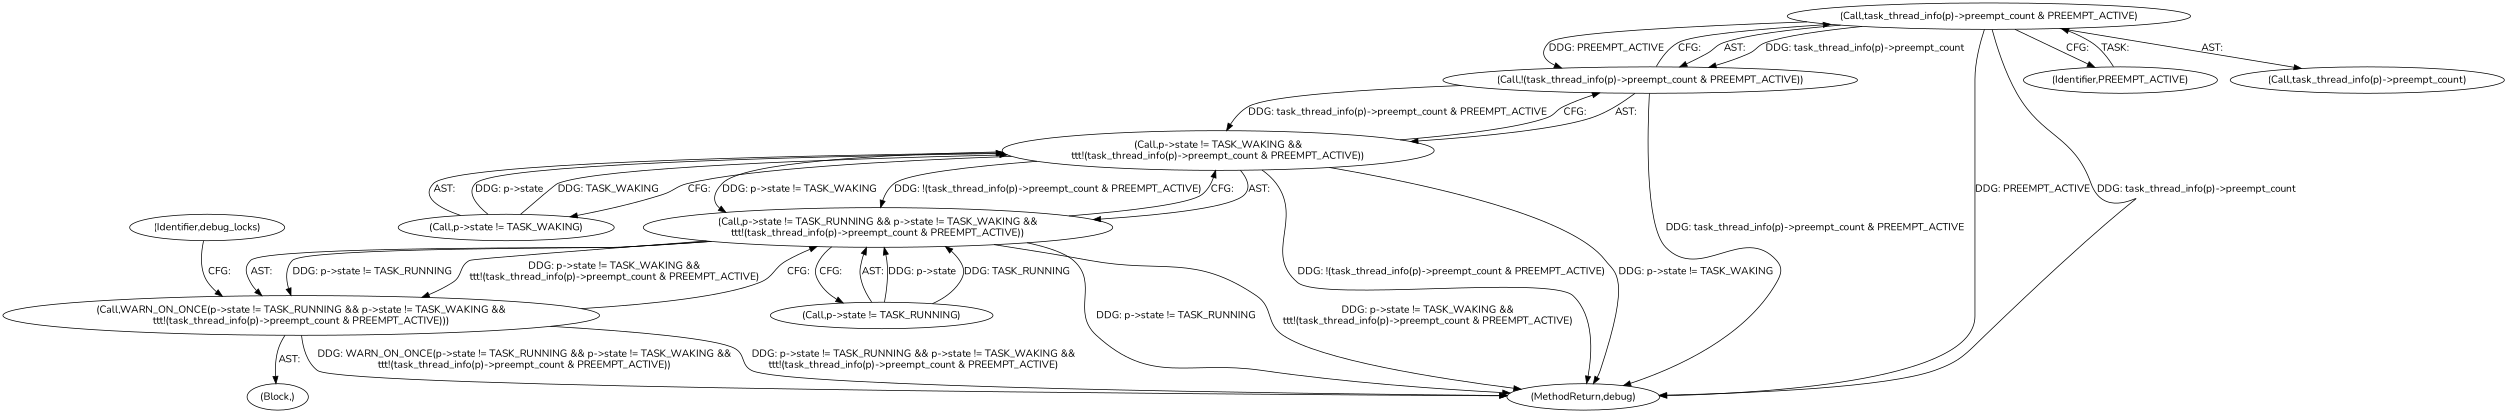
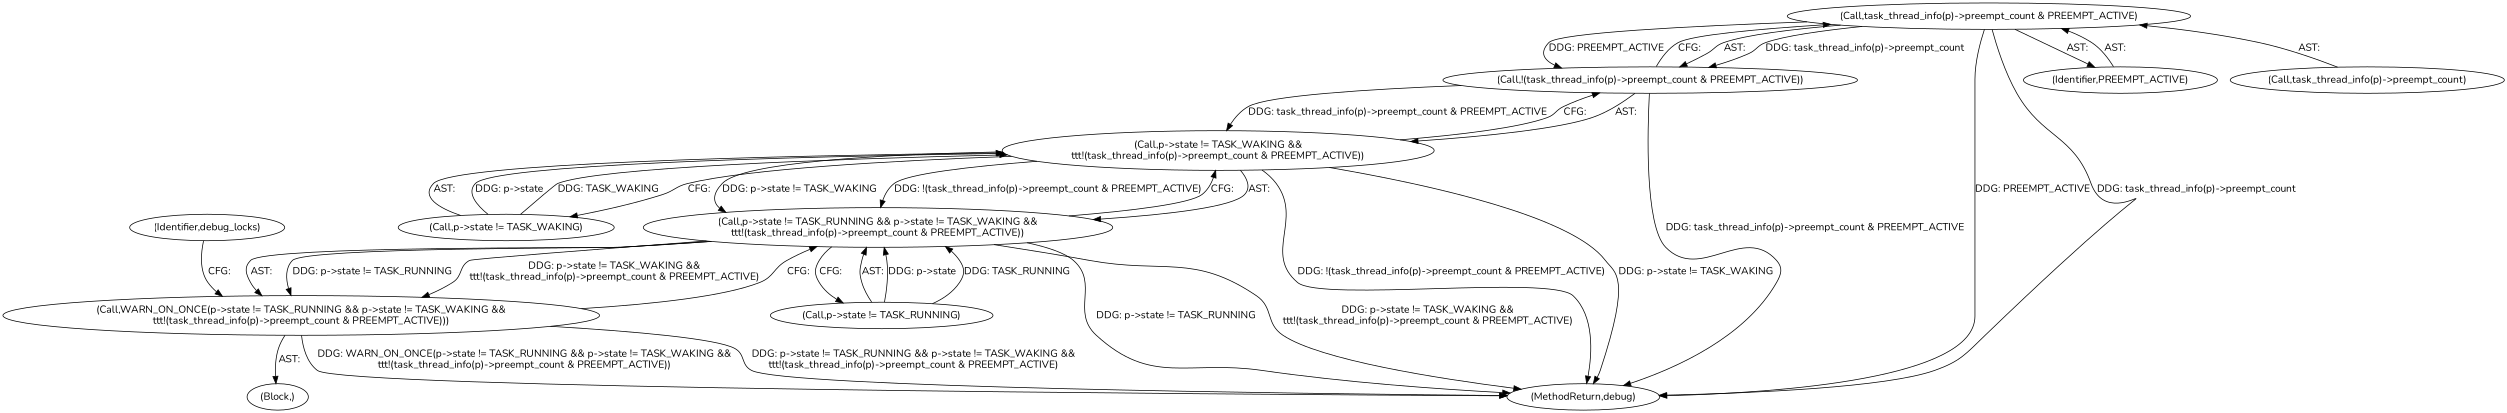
(2079, 48) -> (2079, 48)
(2117, 48) -> (2117, 48)
(2177, 48) -> (2244, 39)
